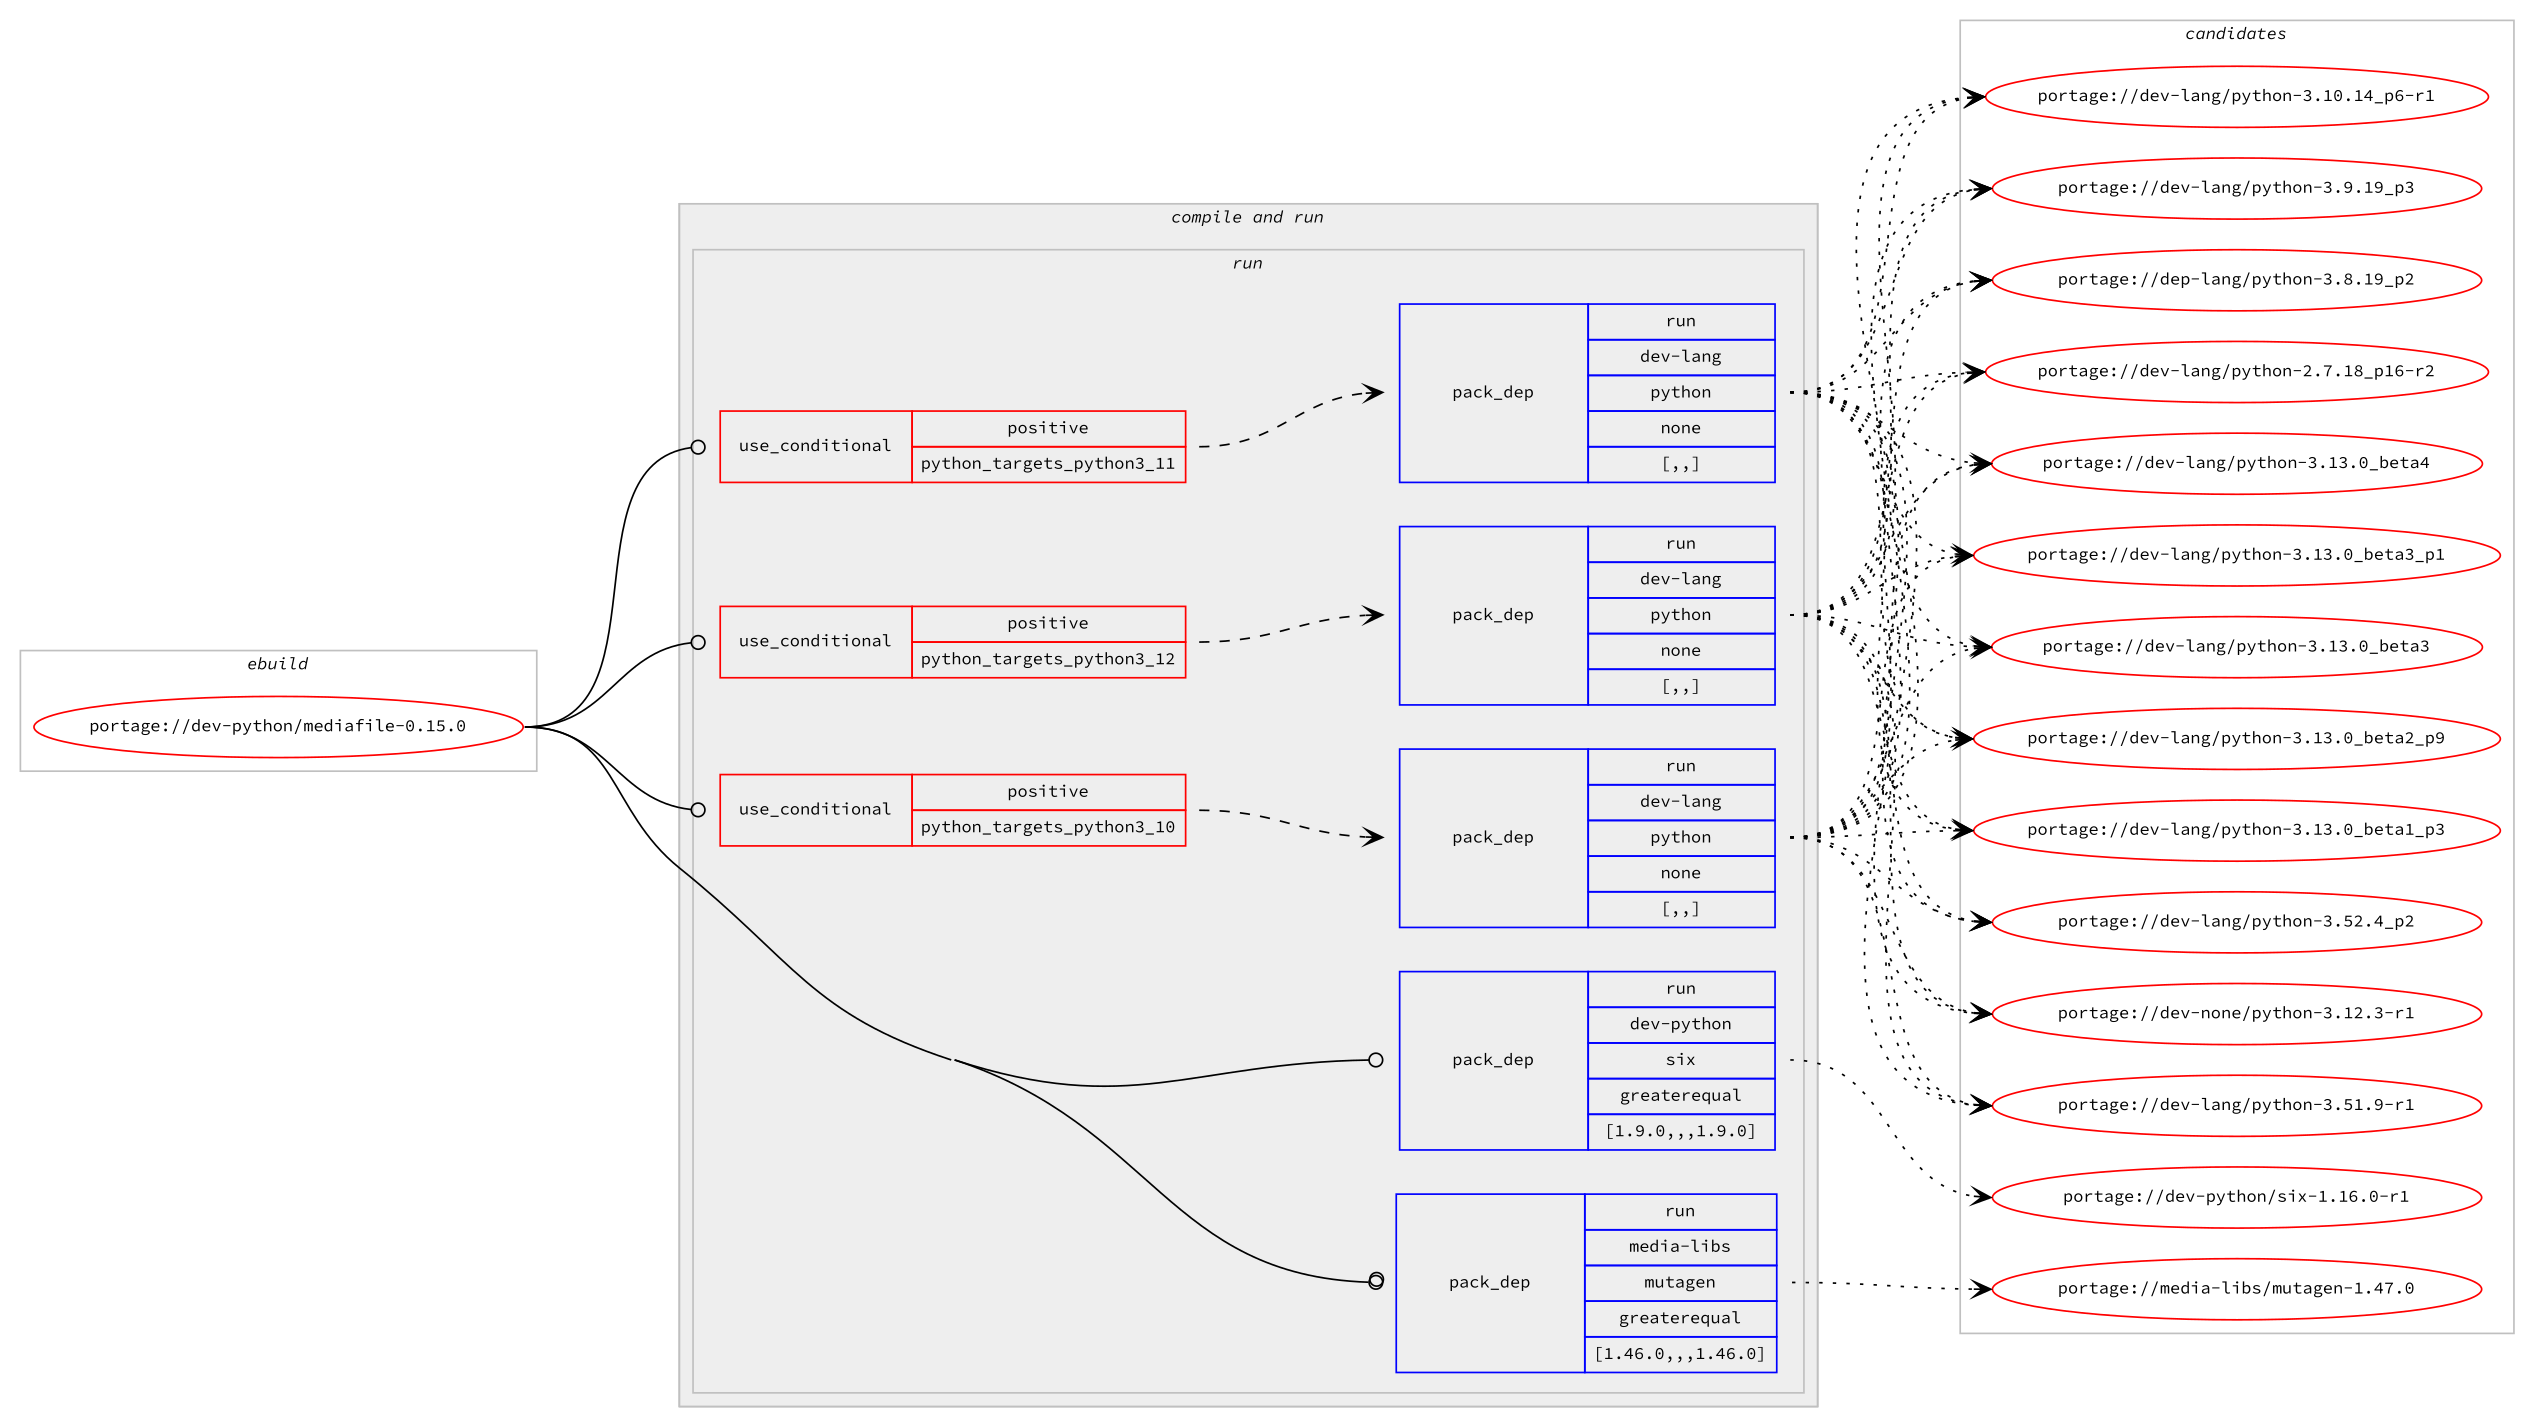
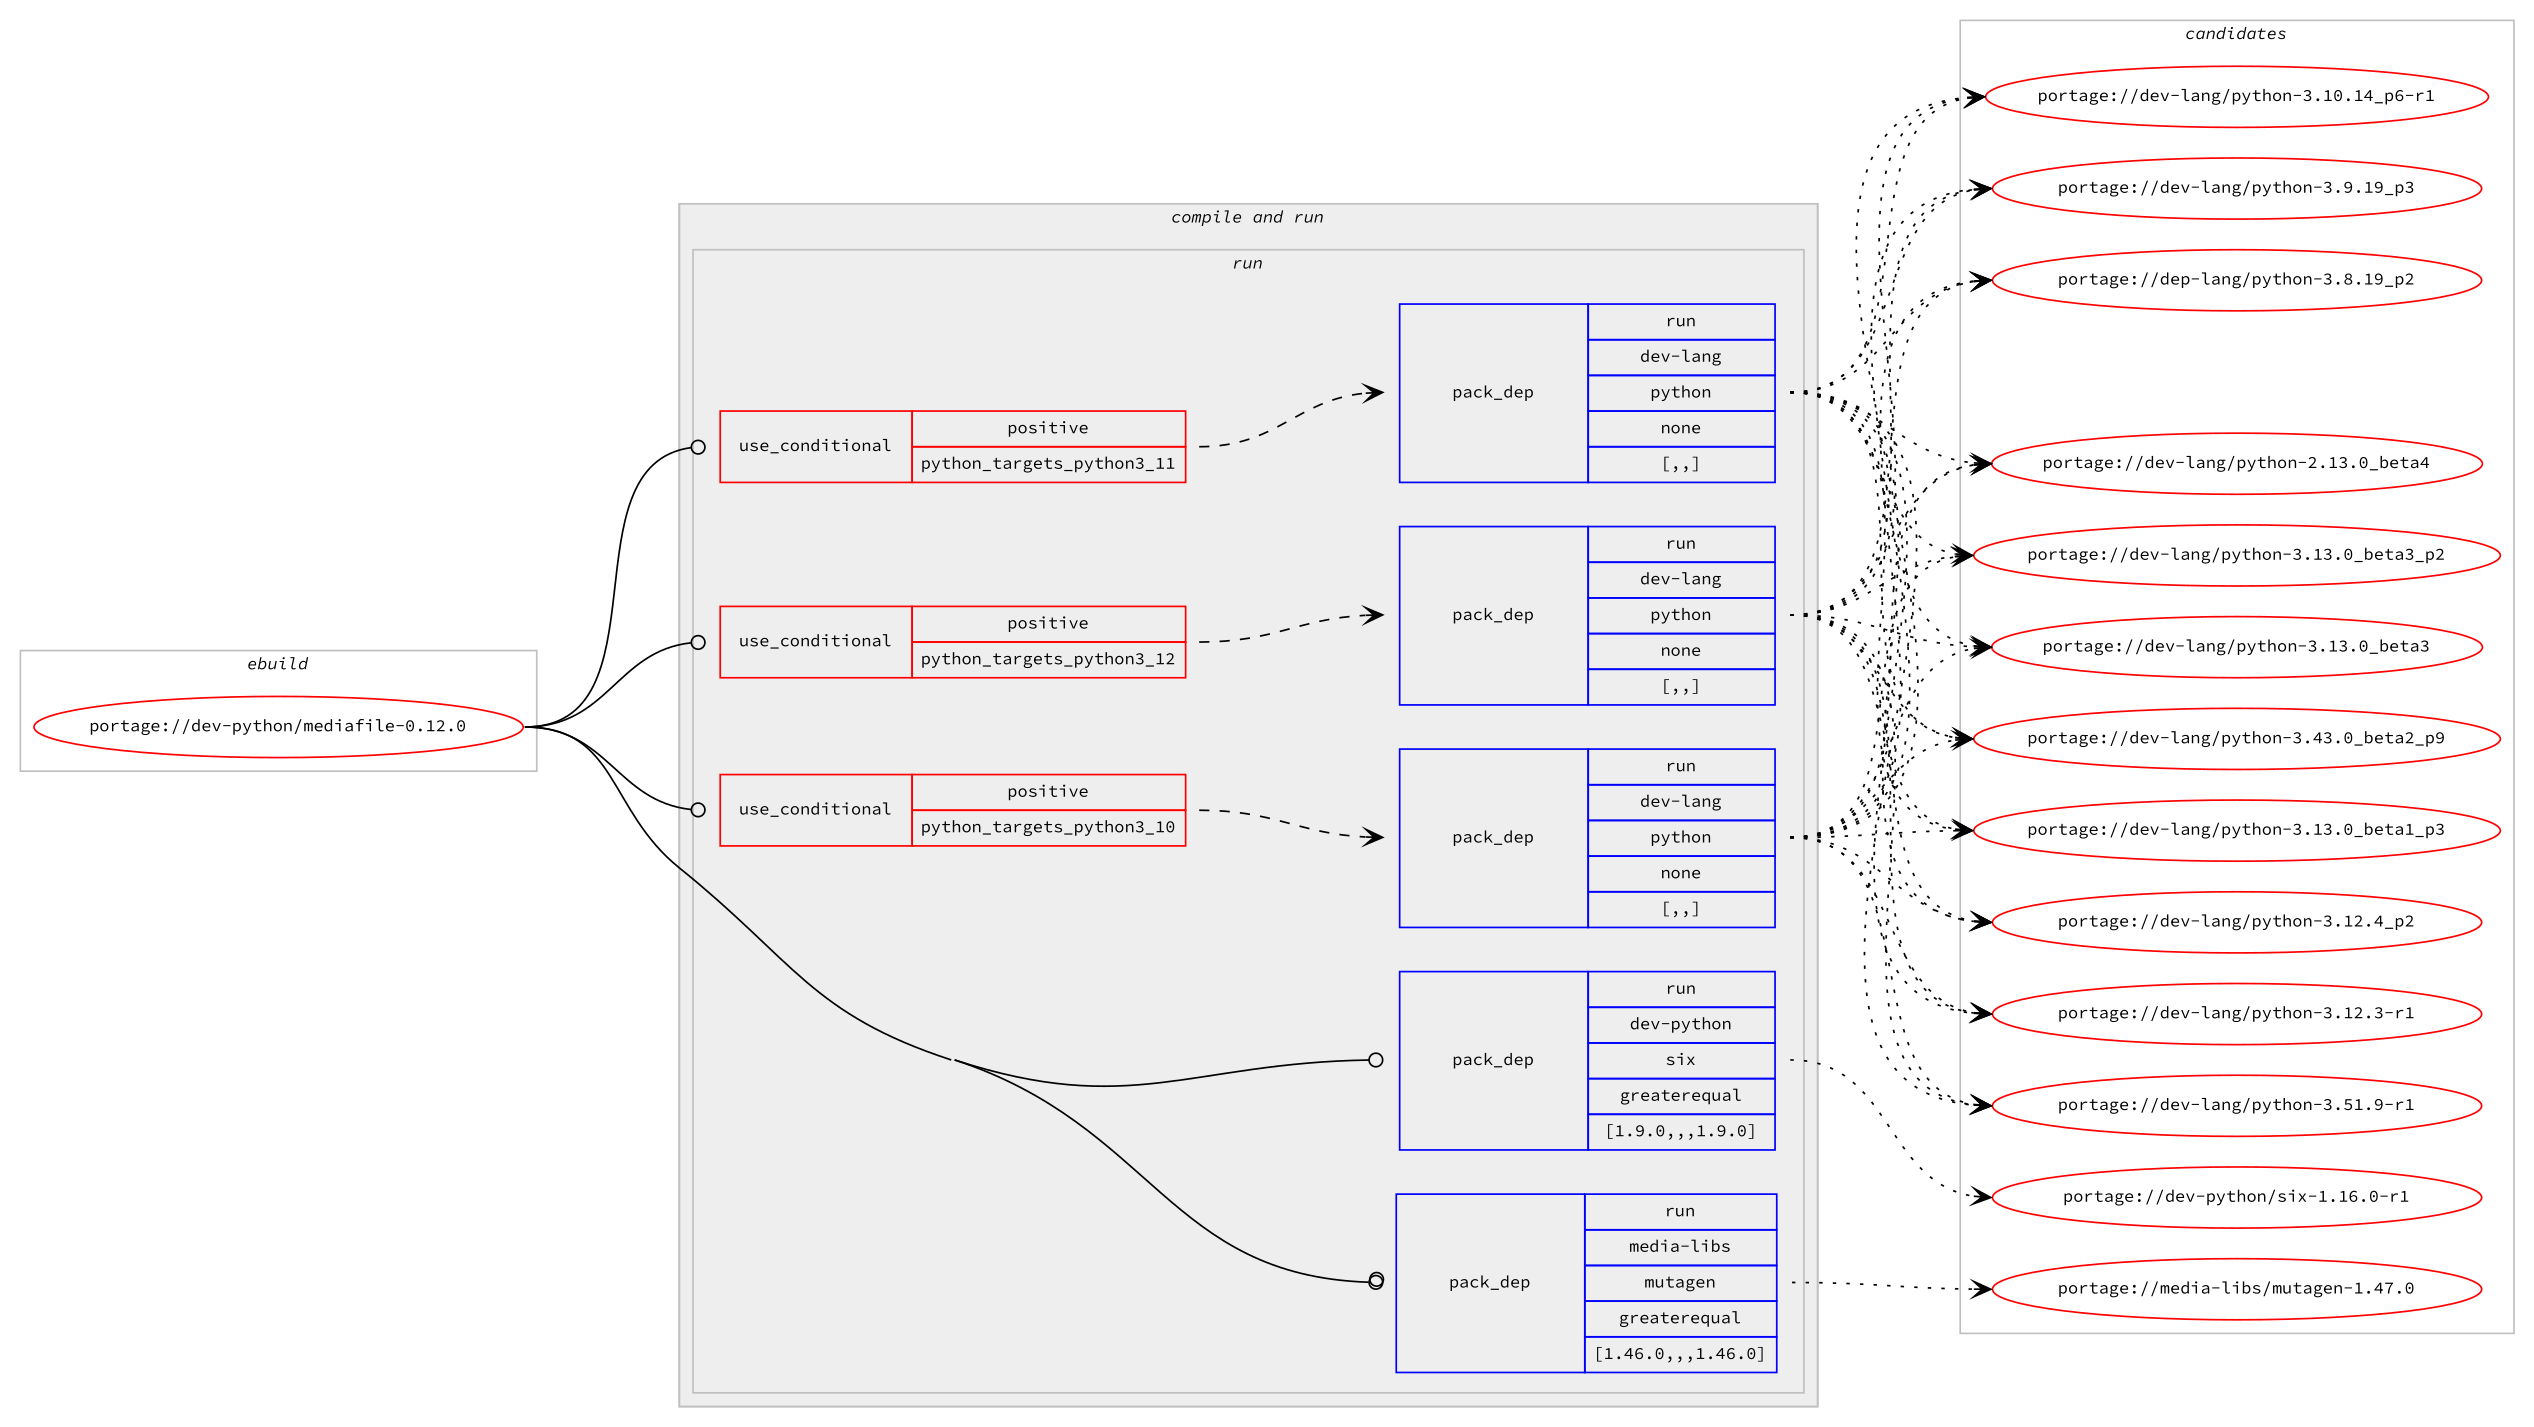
(2237, 372) -> none
(2237, 464) -> (2237, 464)
(2237, 555) -> (2237, 555)
(279, 727) -> (279, 727)
(2237, 739) -> (2237, 739)
(2237, 922) -> (2237, 922)
(2237, 1014) -> (2237, 1014)
